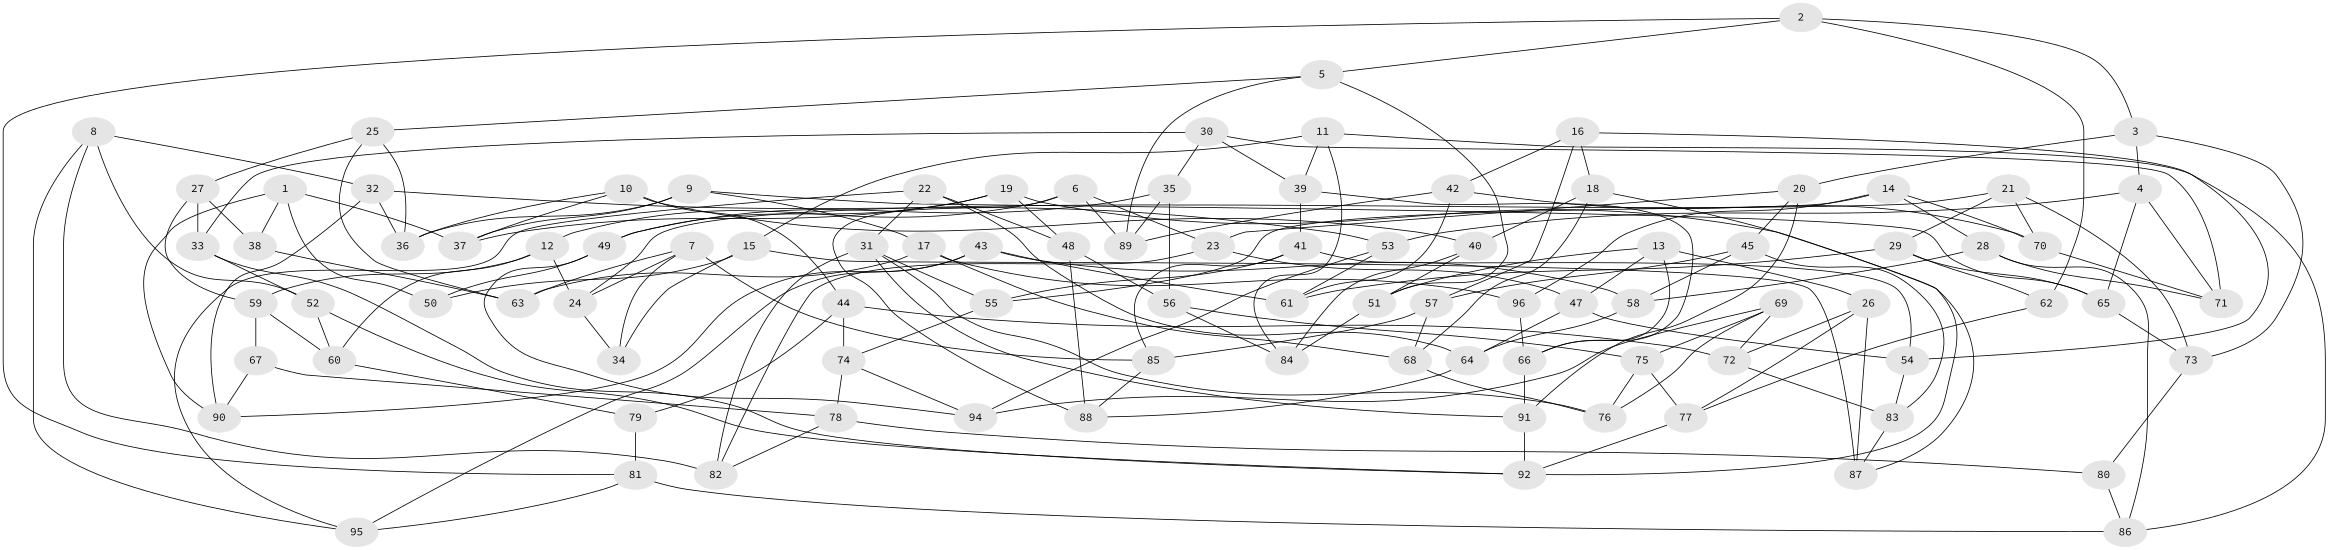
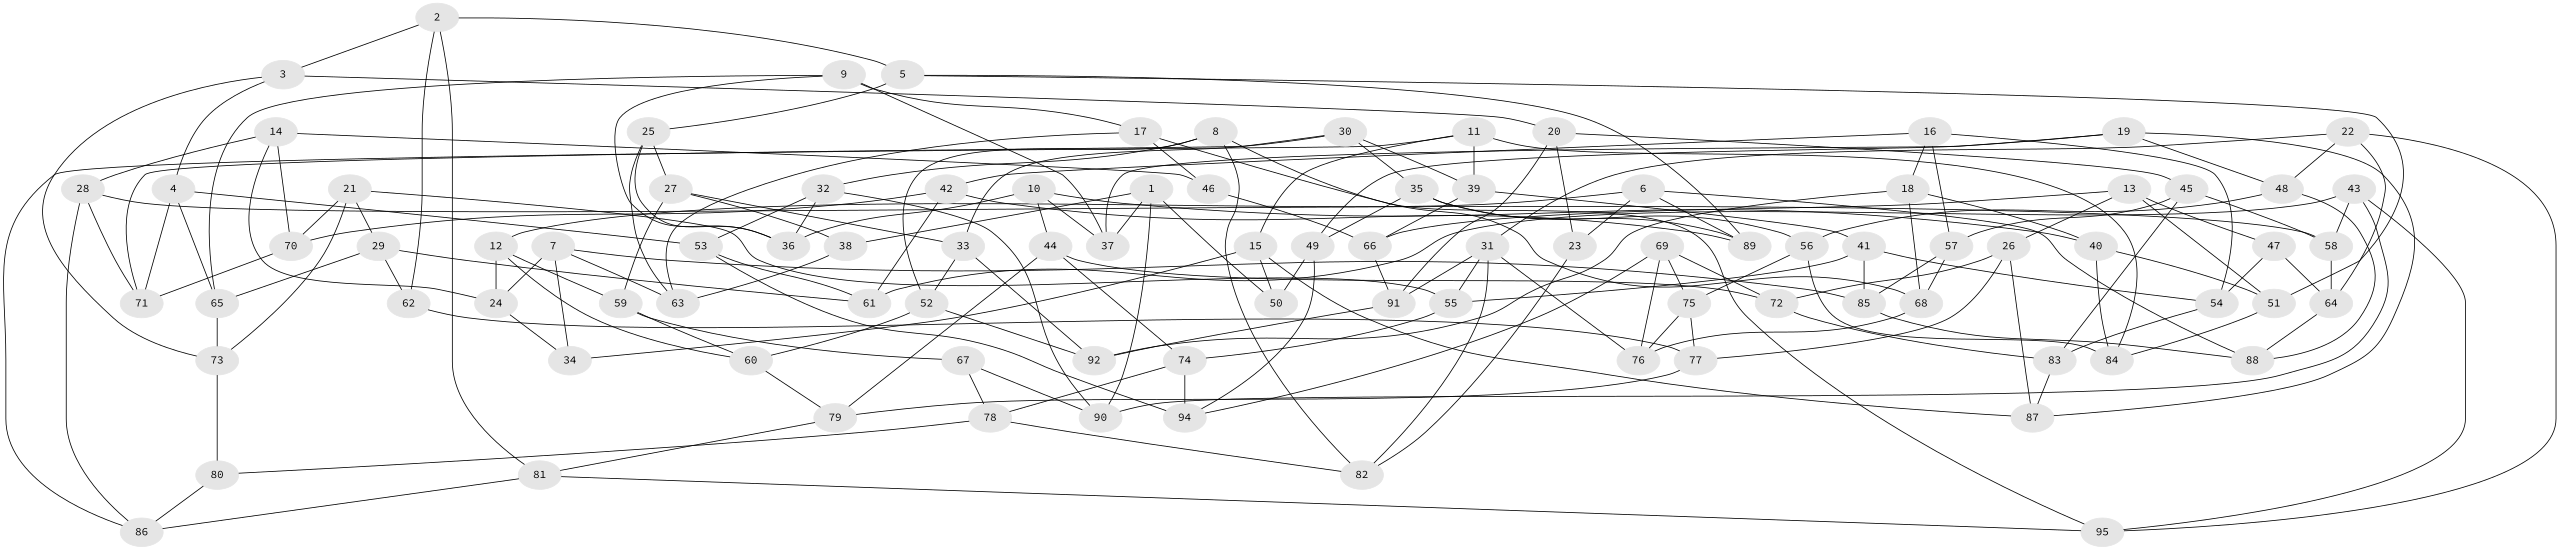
(1372, 270) -> none
(1519, 303) -> (1209, 189)
(1605, 446) -> (1103, 400)
